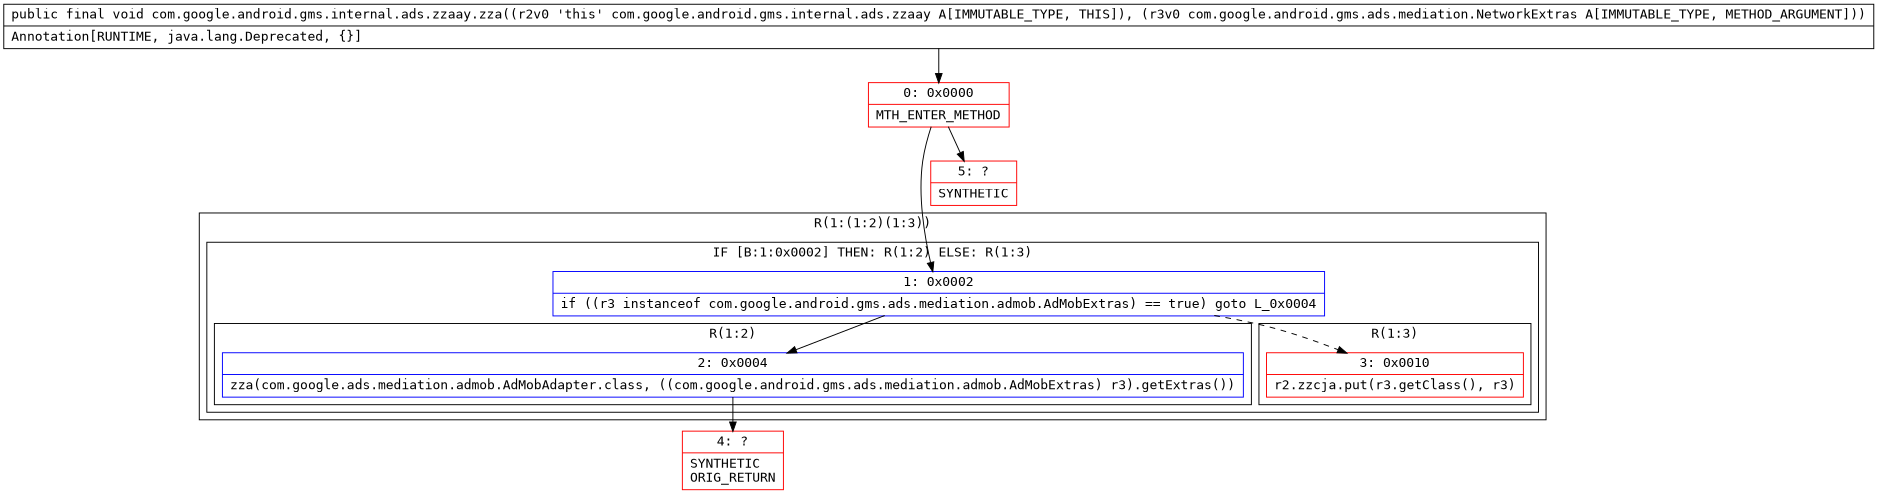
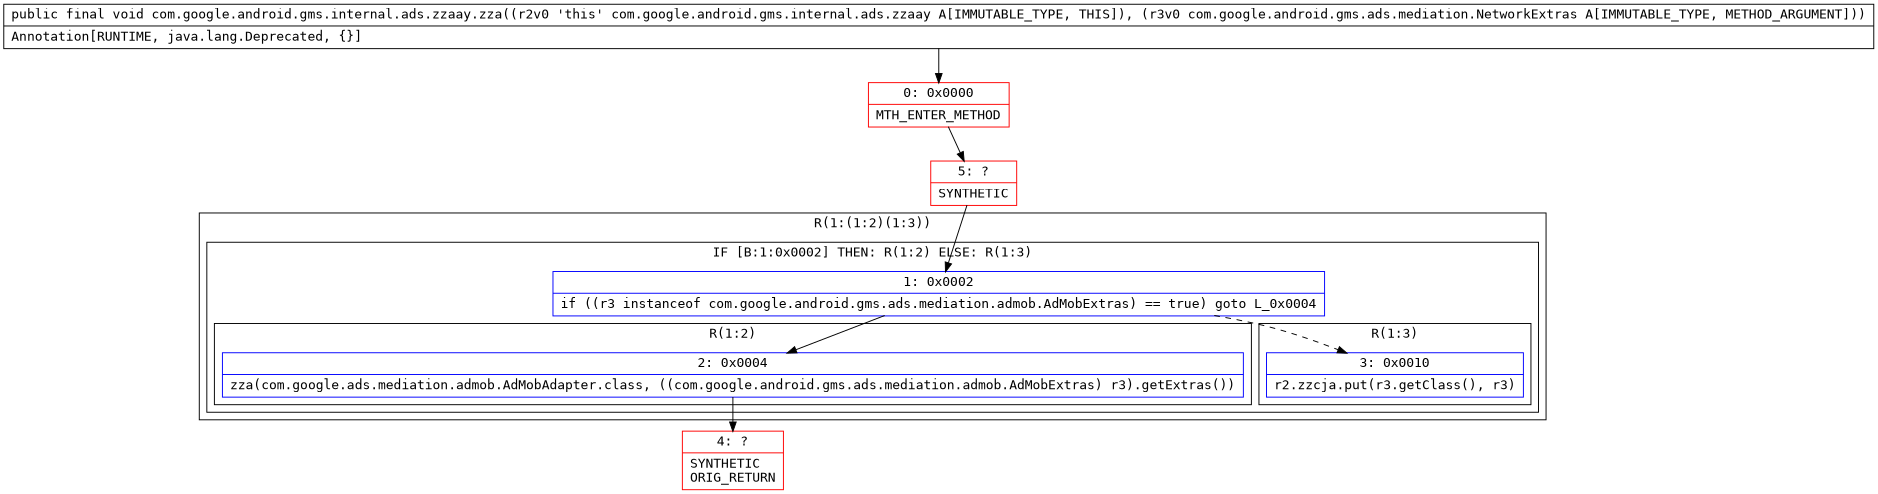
(921, 194) -> (958, 234)
(1395, 375) -> (1395, 375)
